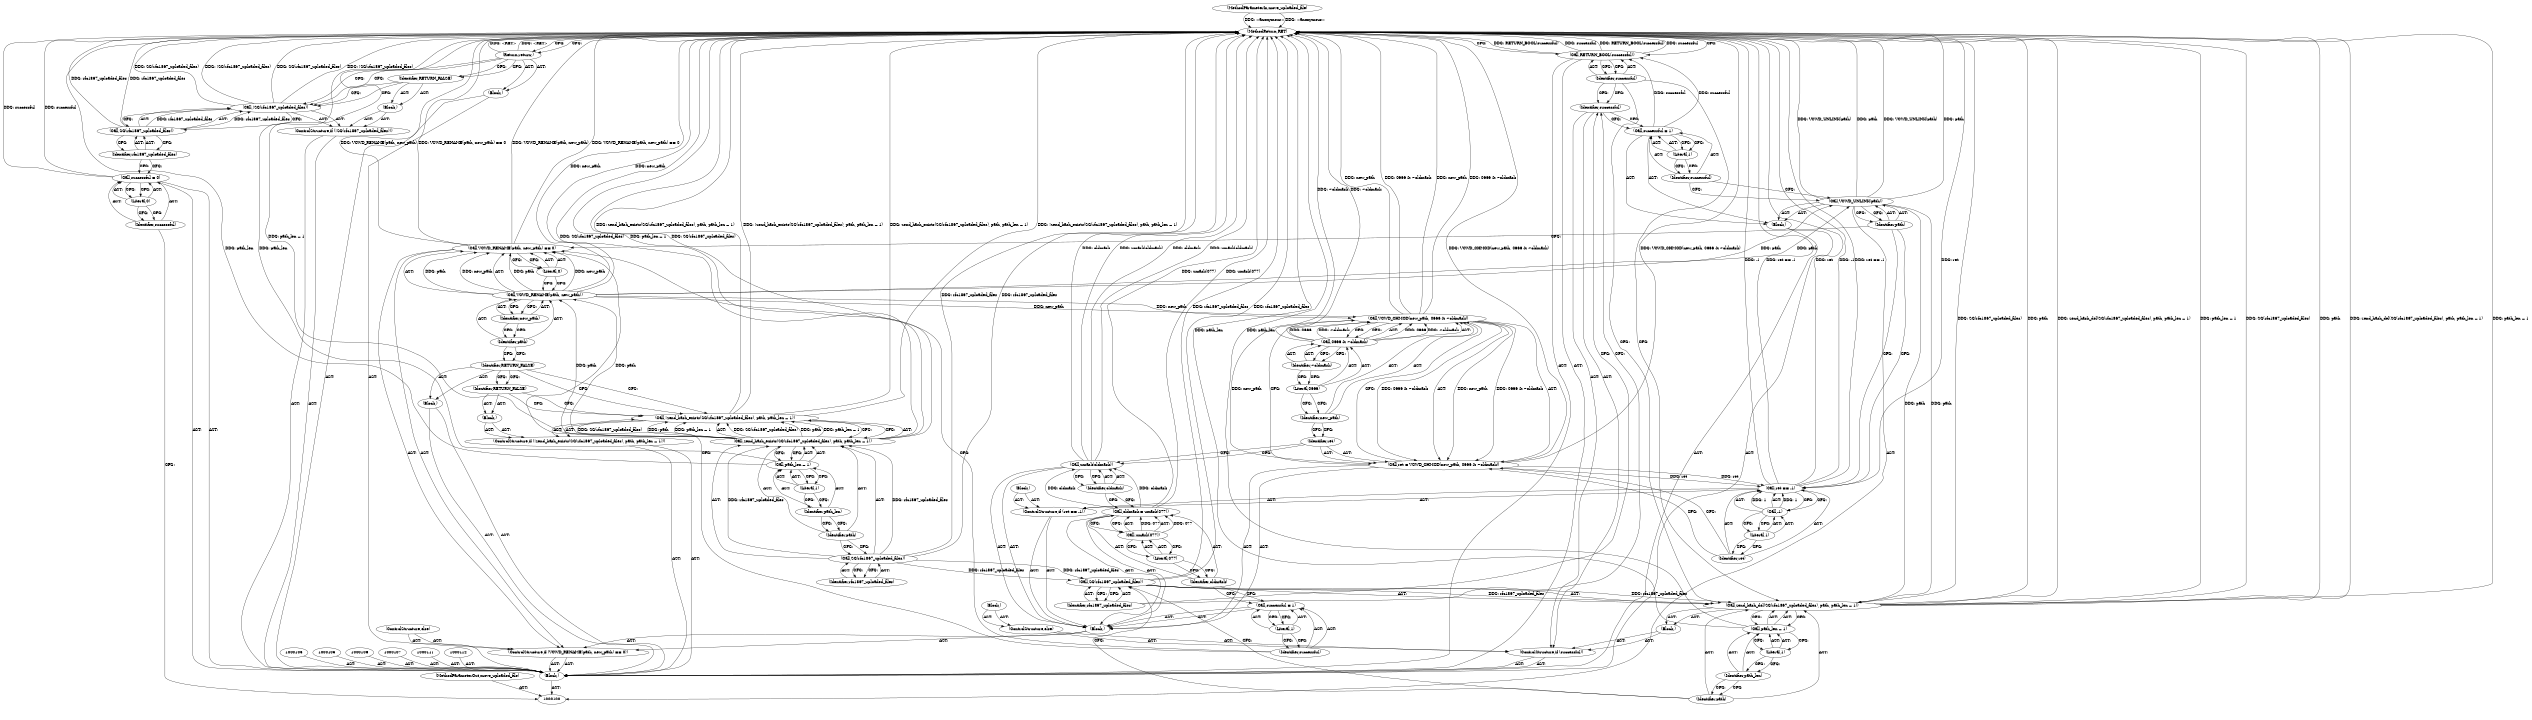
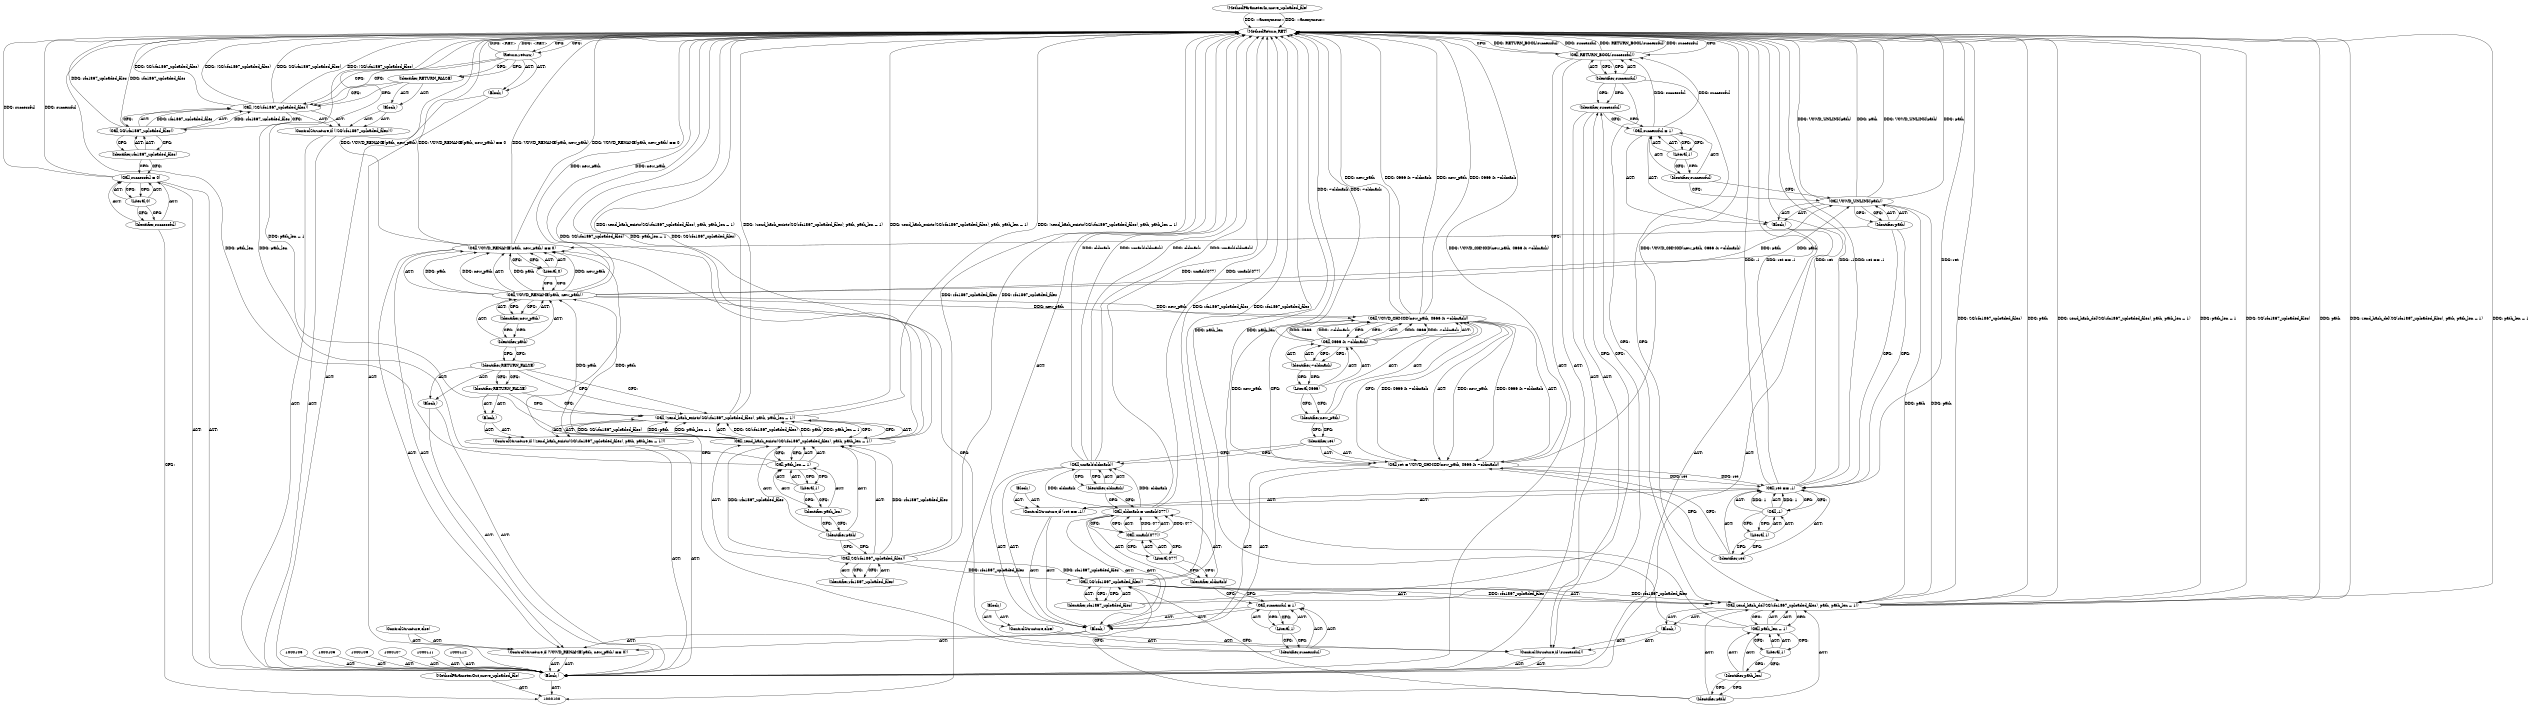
(1403, 686) -> (995, 477)
